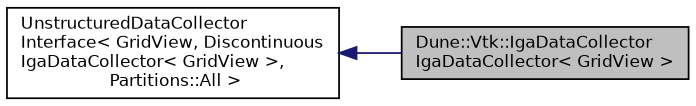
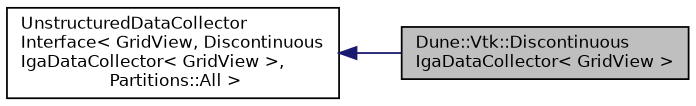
(545, 53) -> (545, 53)
